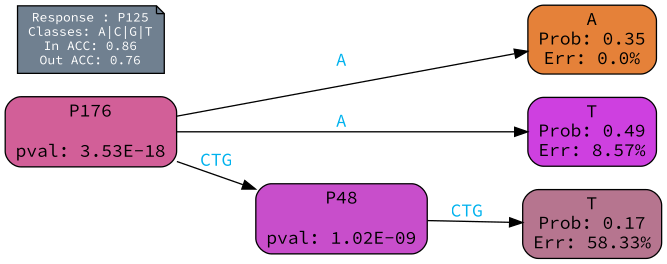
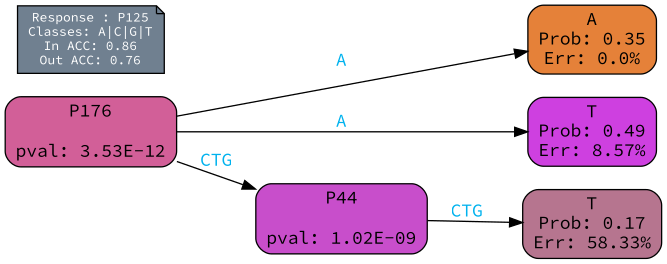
(91, 132) -> (91, 132)
(342, 219) -> (342, 219)
